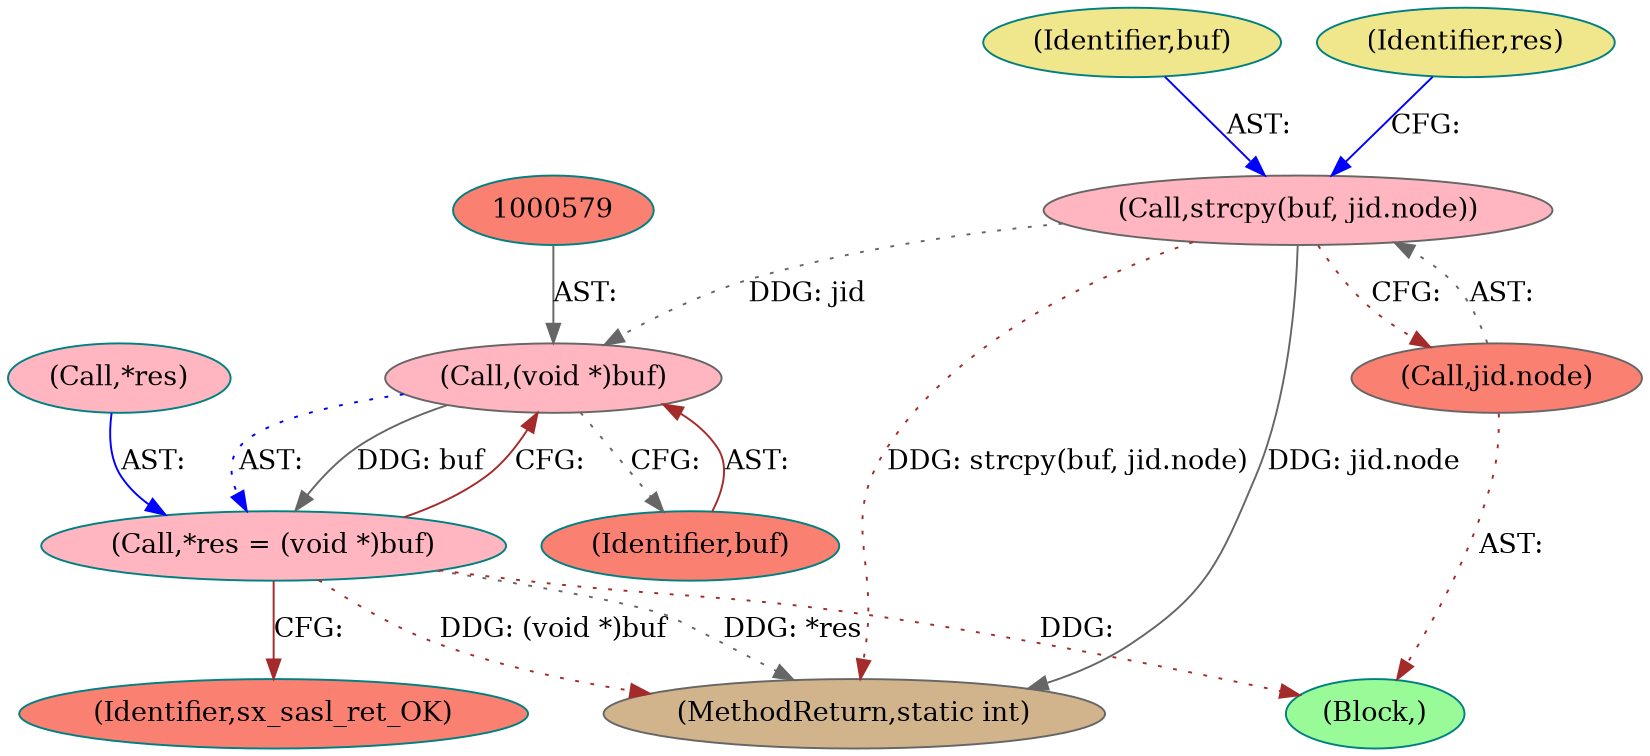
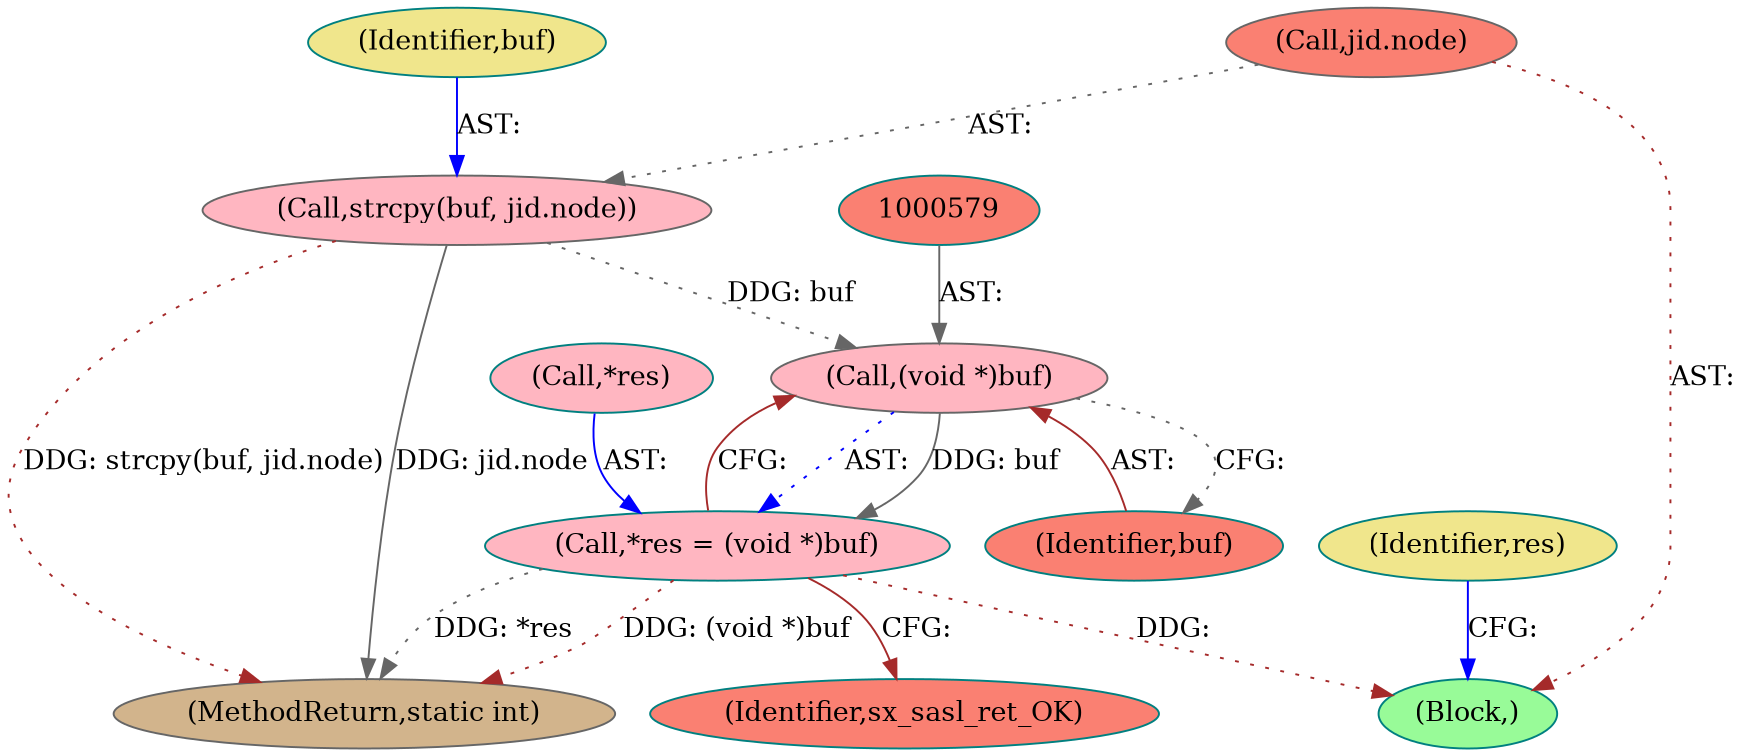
(1389, 119) -> (1468, 620)
(807, 294) -> (792, 294)
(1360, 298) -> none
